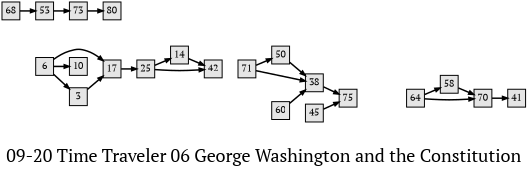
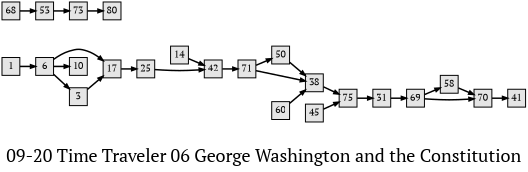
(160, 63) -> none
none -> (11, 66)
none -> (228, 69)
none -> (382, 98)
(416, 98) -> (416, 98)
